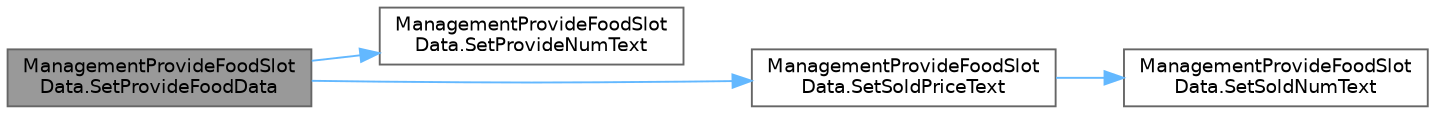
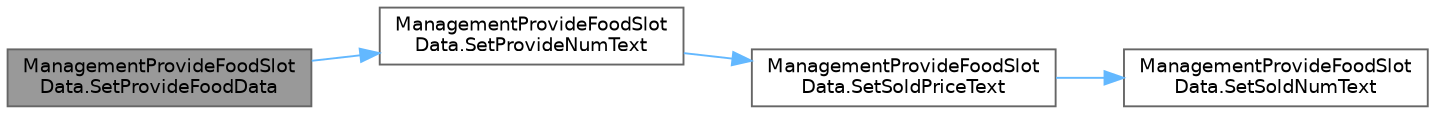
(522, 83) -> (708, 56)
